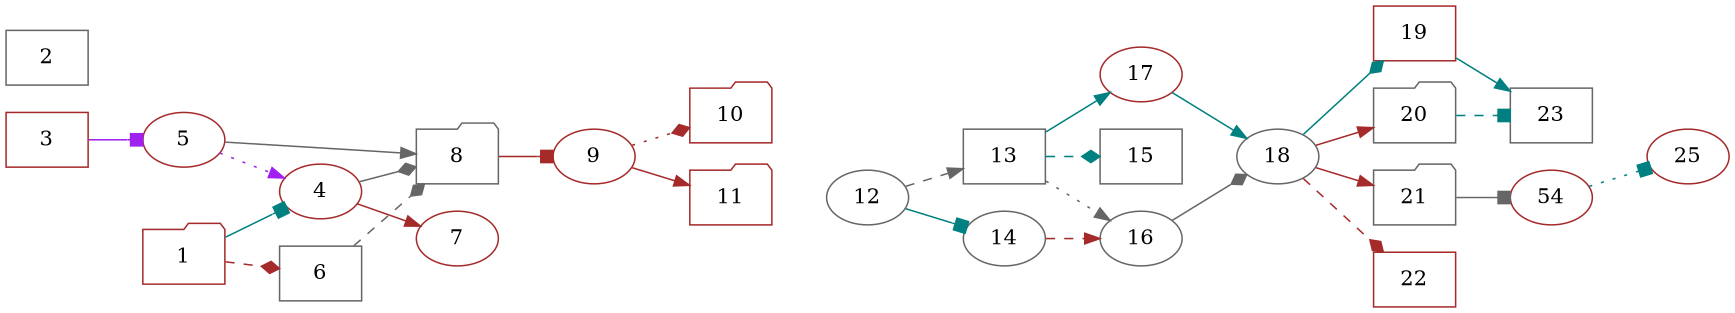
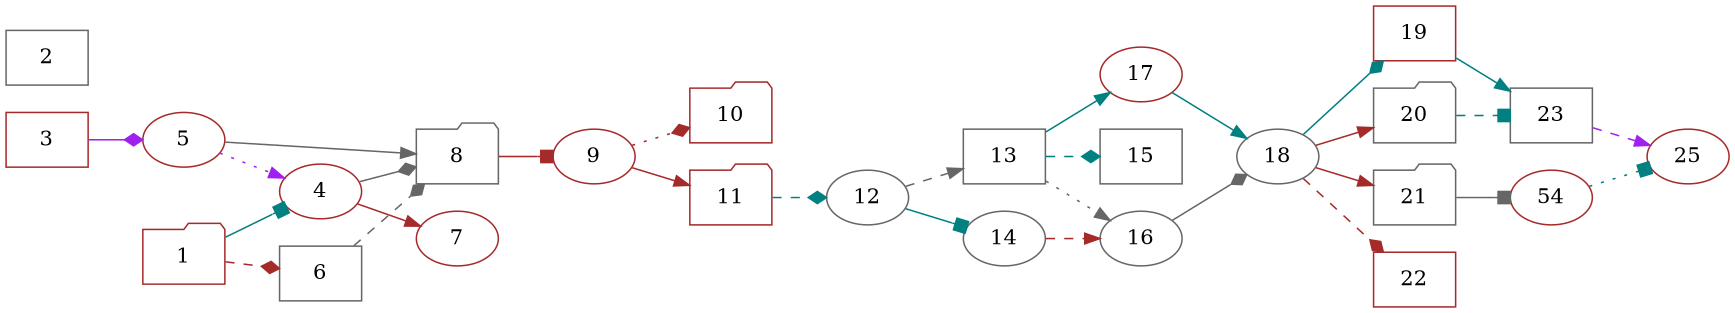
none -> (1614, 134)
(108, 140) -> (108, 140)
none -> (790, 198)
